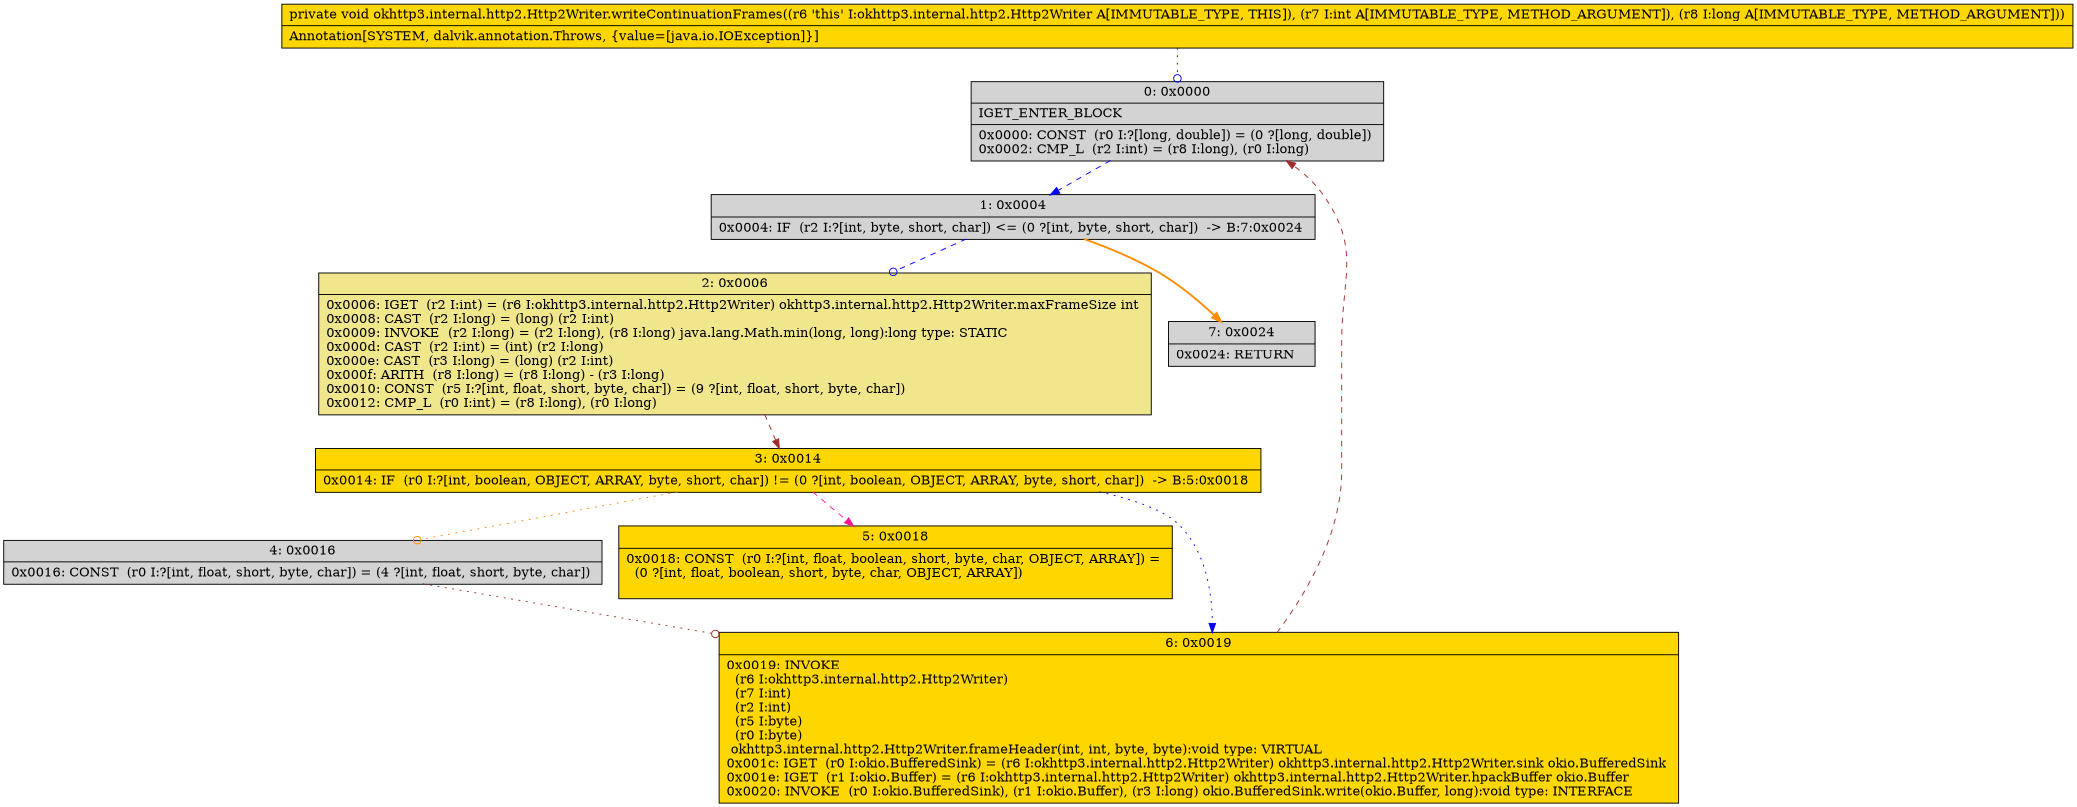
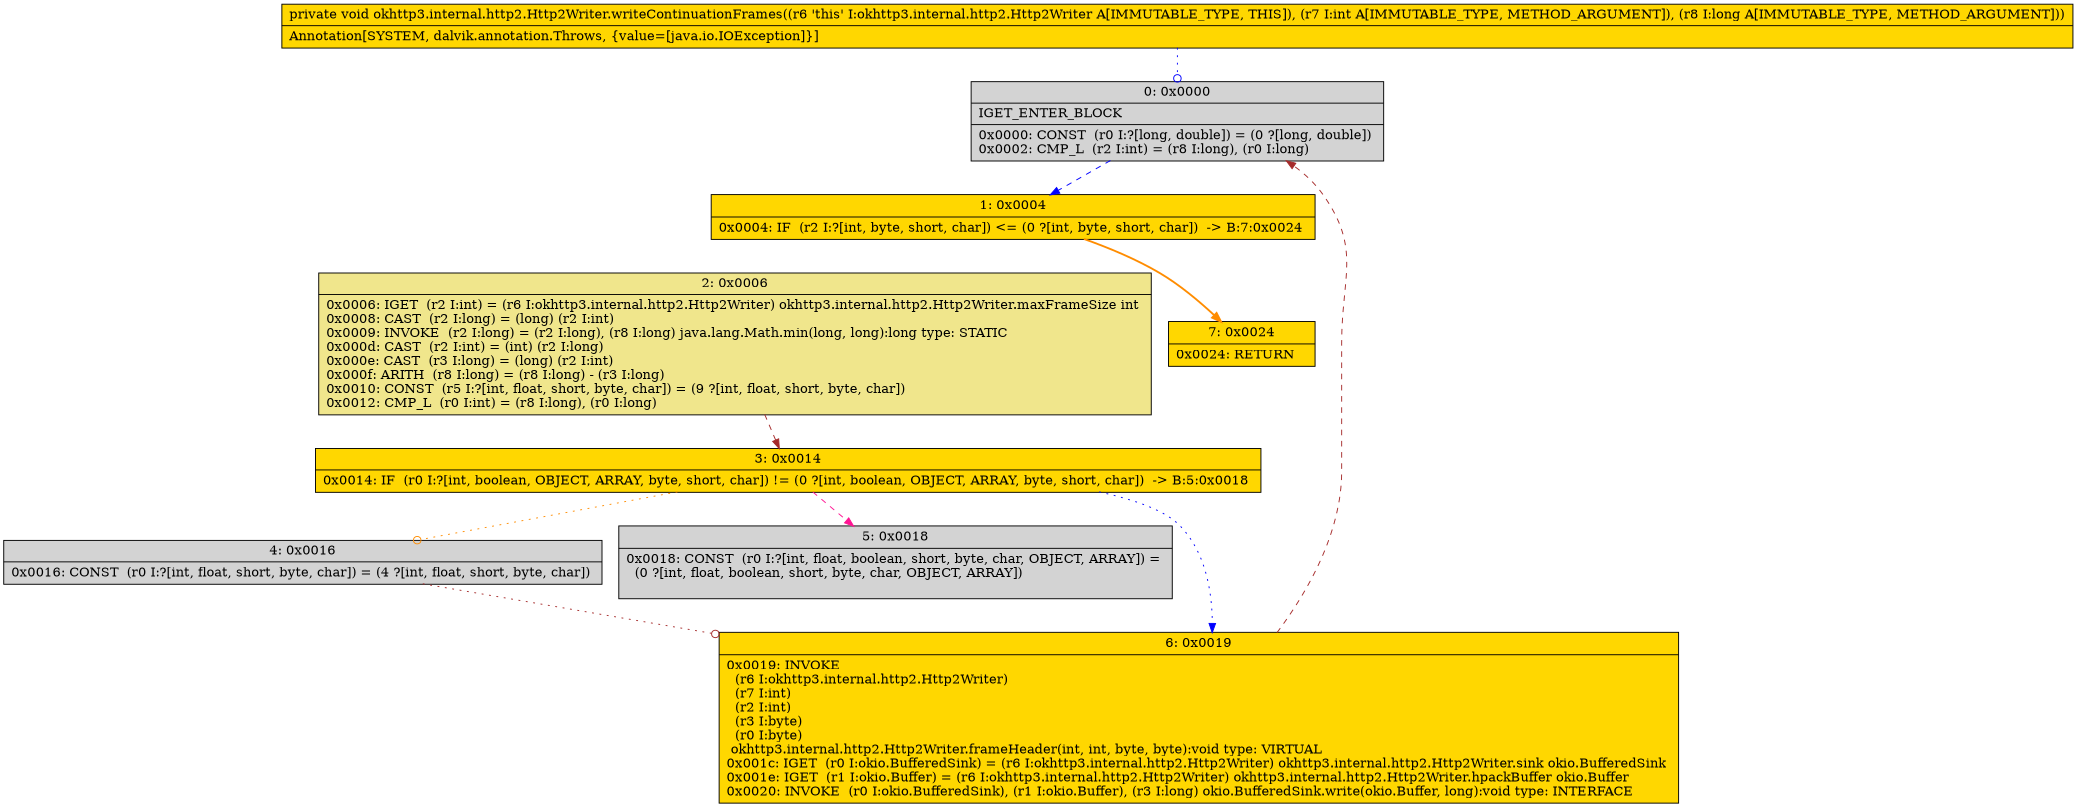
(1013, 217) -> (1013, 217)
(931, 255) -> none
(1242, 344) -> (1242, 344)
(896, 562) -> (896, 562)
(765, 721) -> (765, 721)
